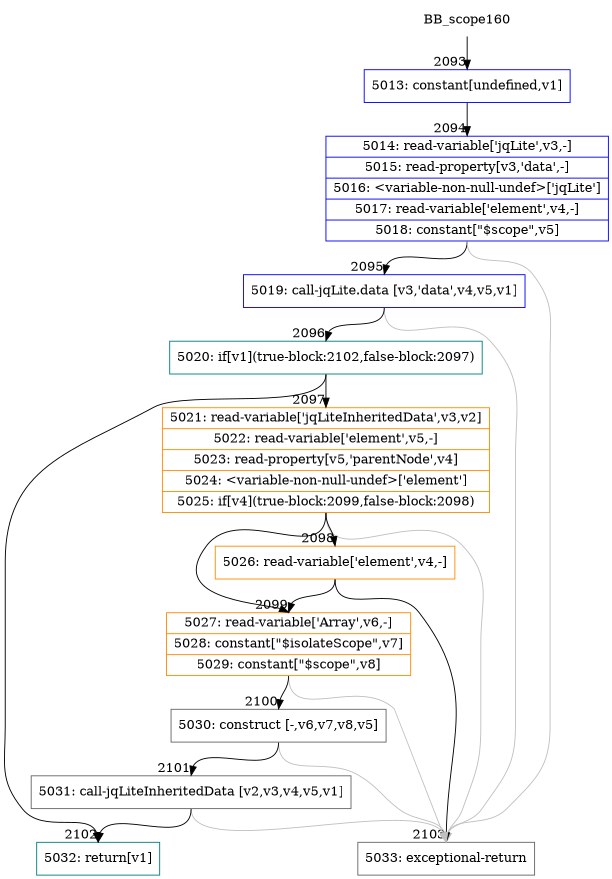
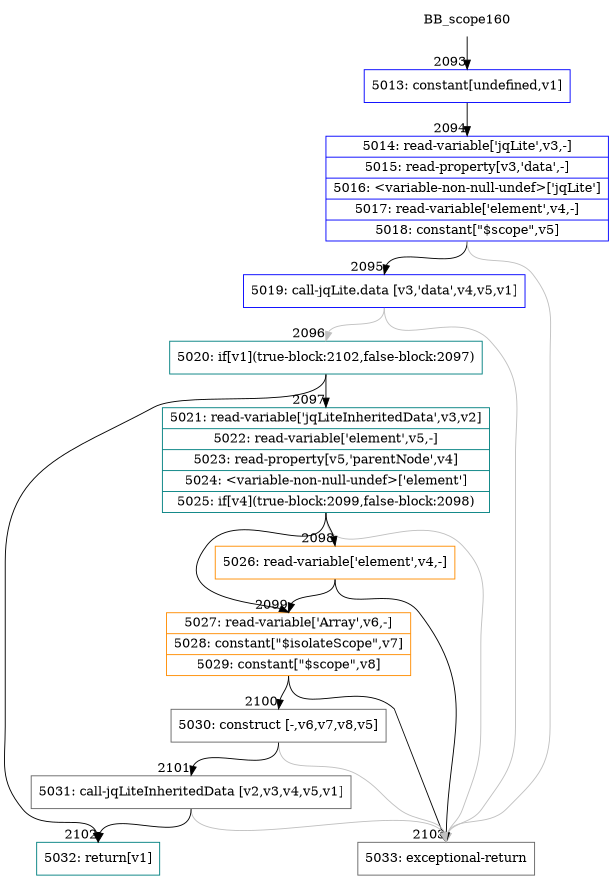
(360, 324) -> (360, 324)
(326, 460) -> (326, 460)
(396, 714) -> (396, 714)
